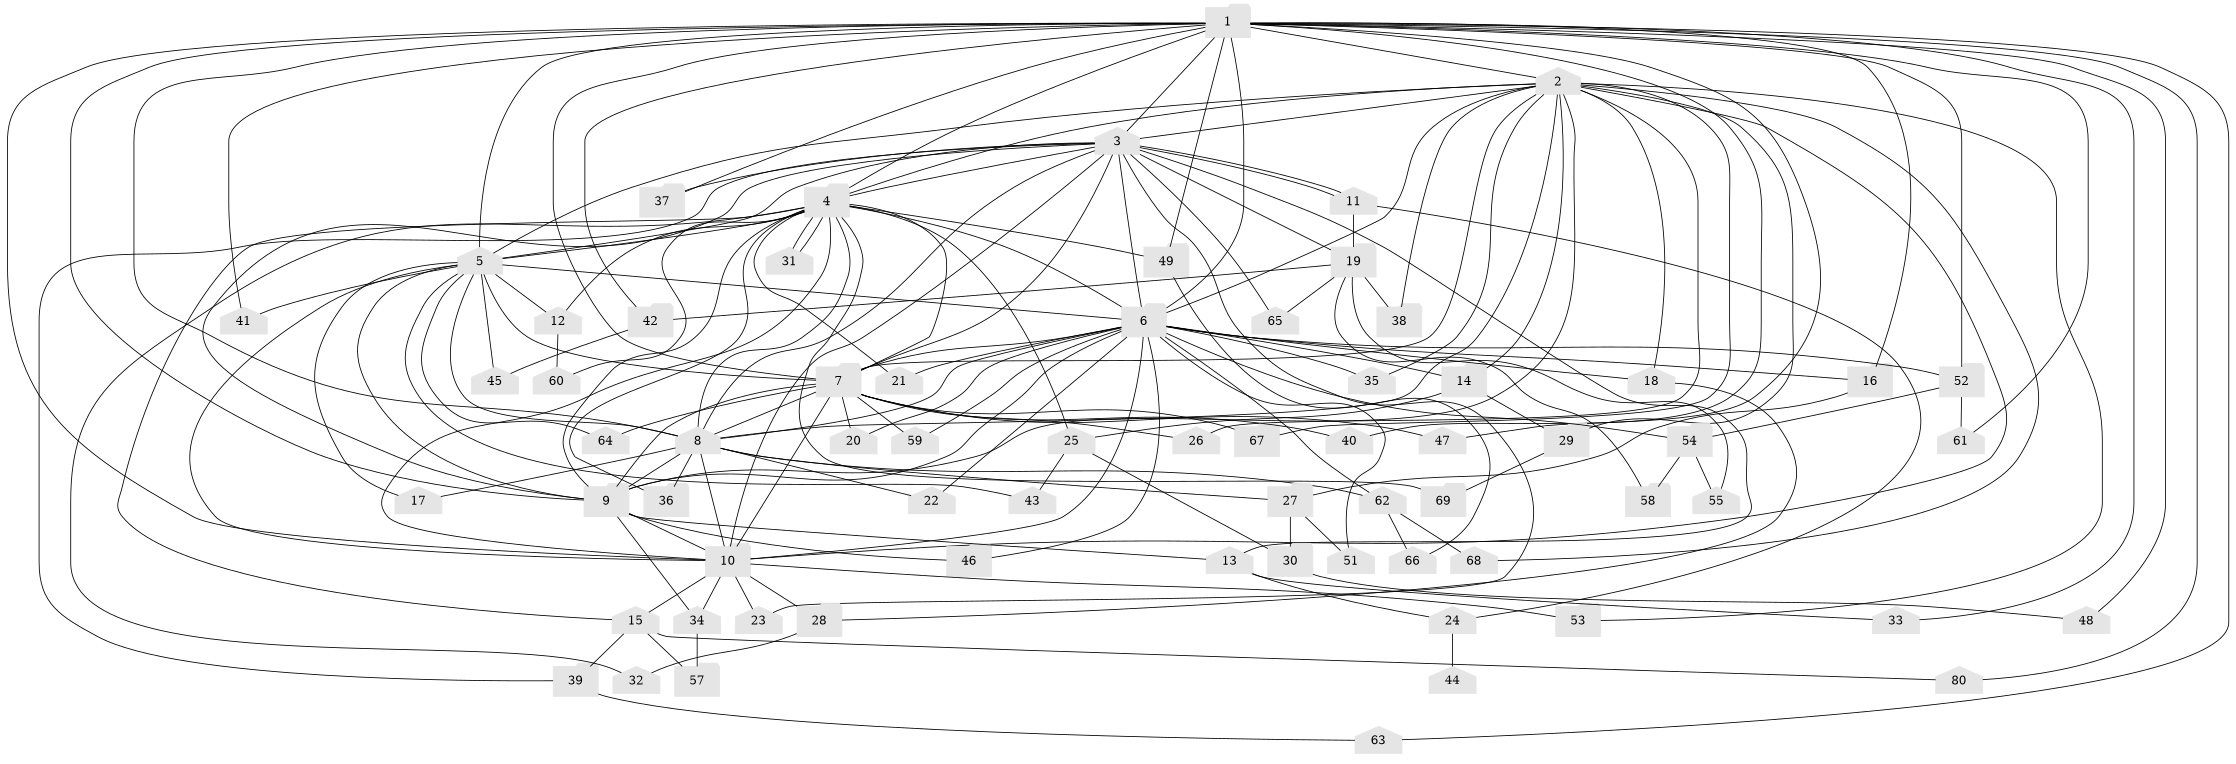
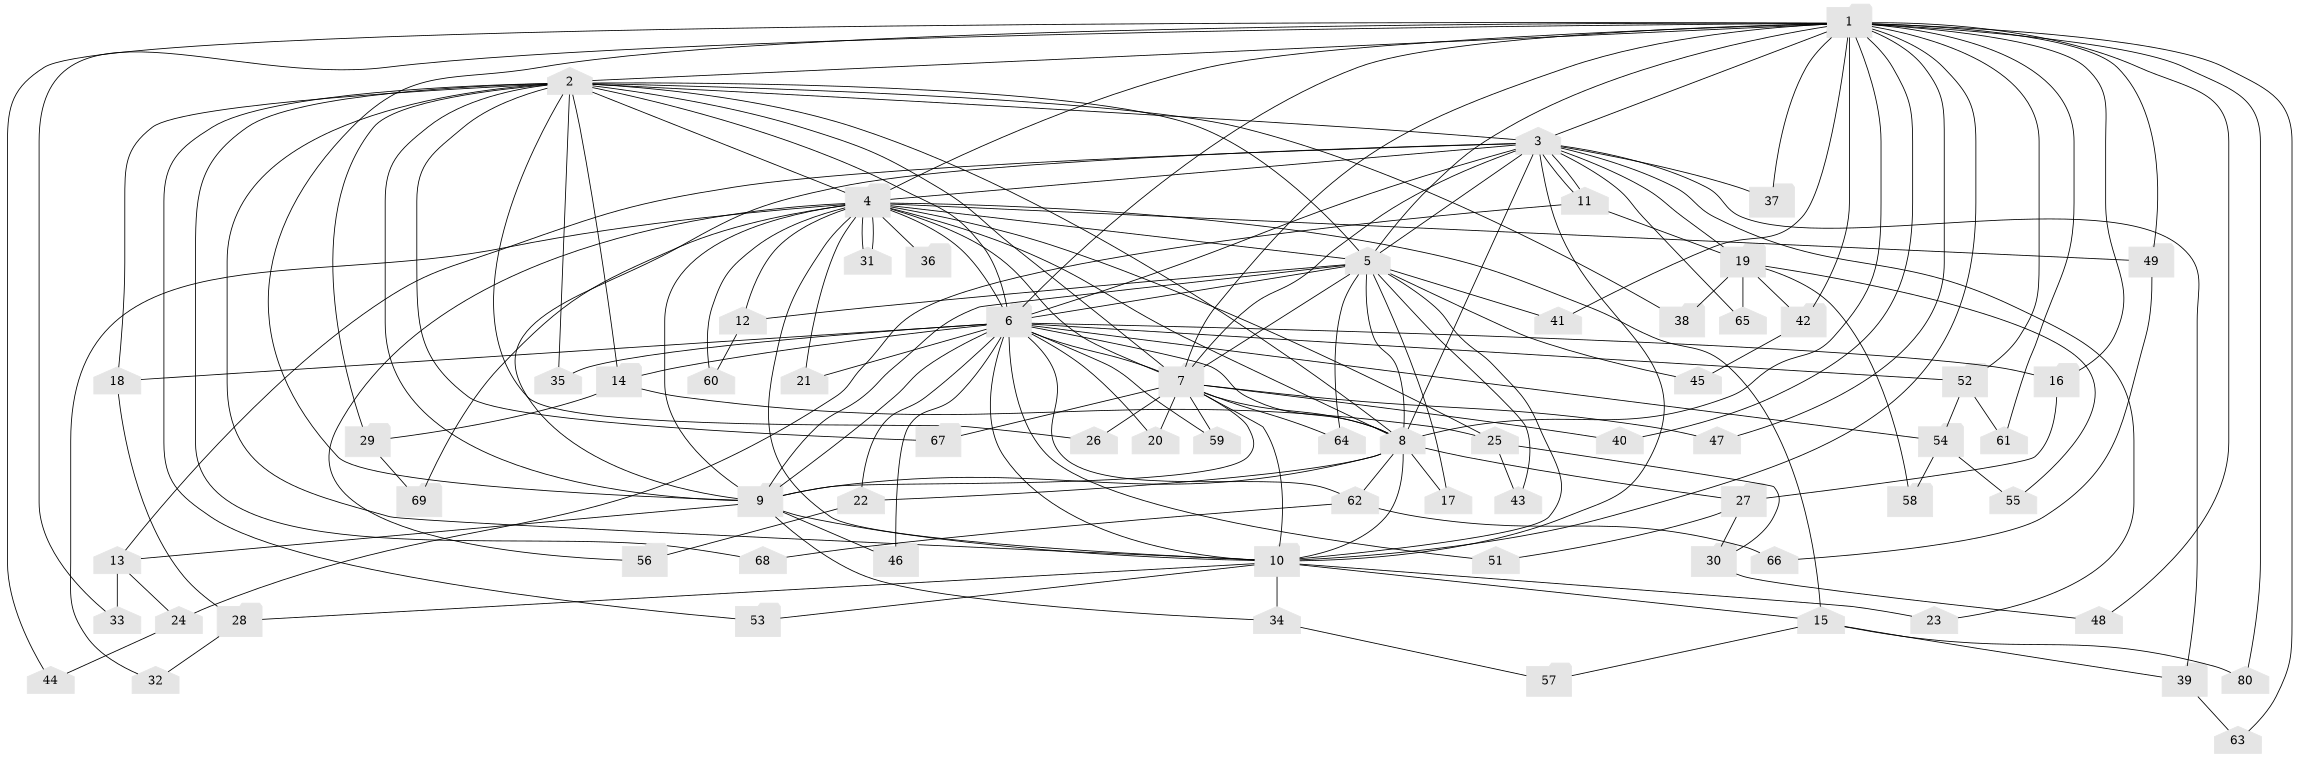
none -> (623, 30)
(683, 470) -> none
none -> (645, 562)
